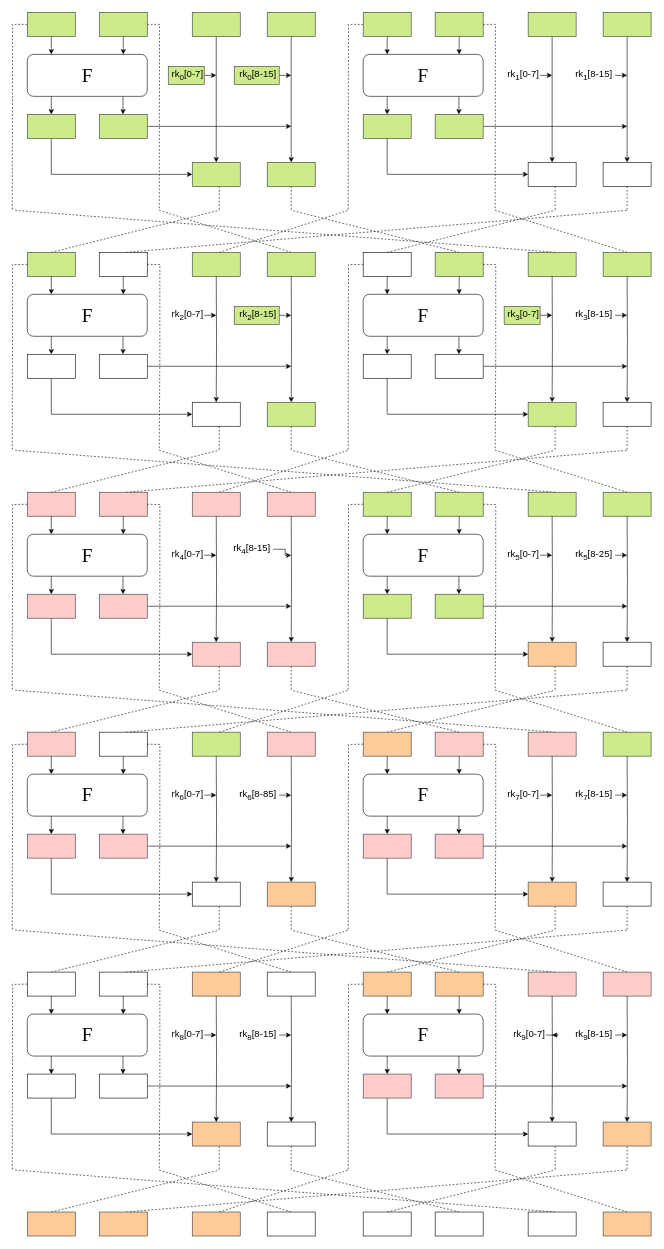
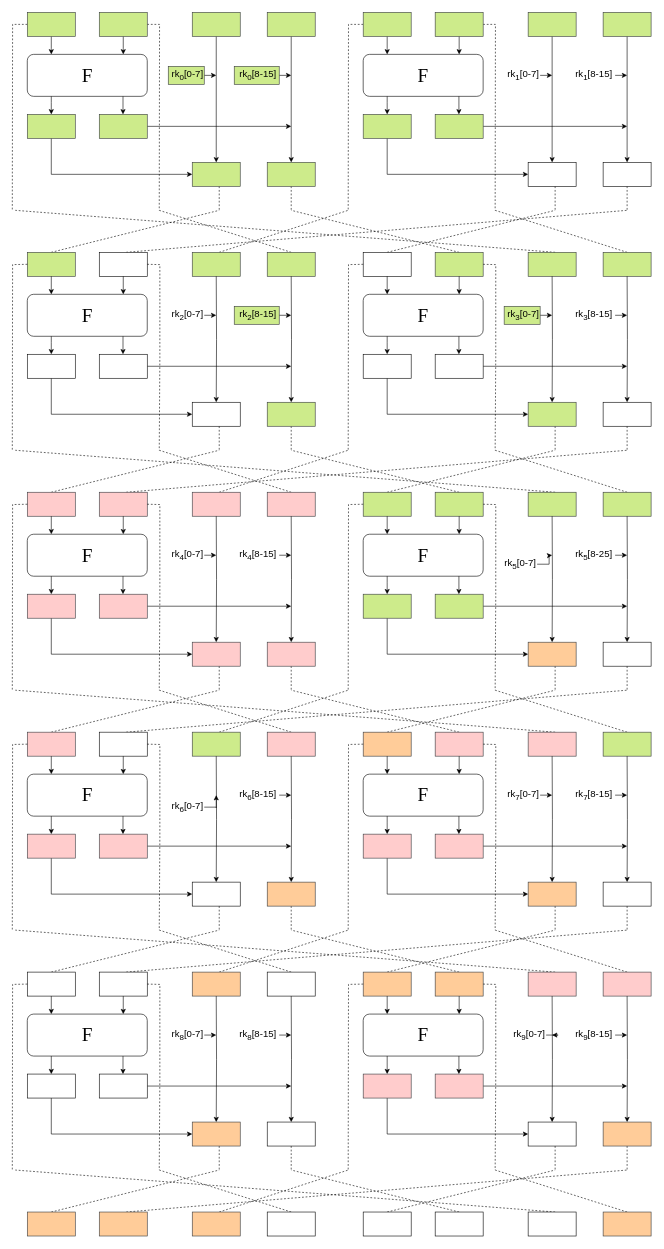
(251, 549) -> (257, 555)
(522, 555) -> (519, 564)
(186, 795) -> (186, 807)
(257, 795) -> (257, 795)
